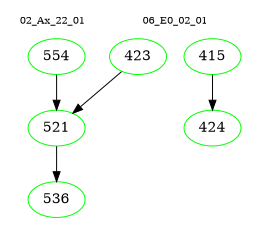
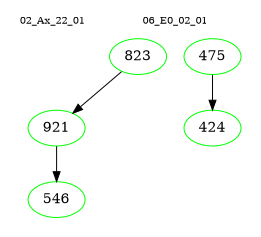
(57, 57) -> none
(138, 57) -> (138, 57)
(213, 57) -> (213, 57)
(57, 128) -> (57, 128)
(57, 200) -> (57, 200)
